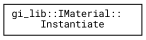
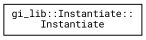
(73, 20) -> (73, 20)
